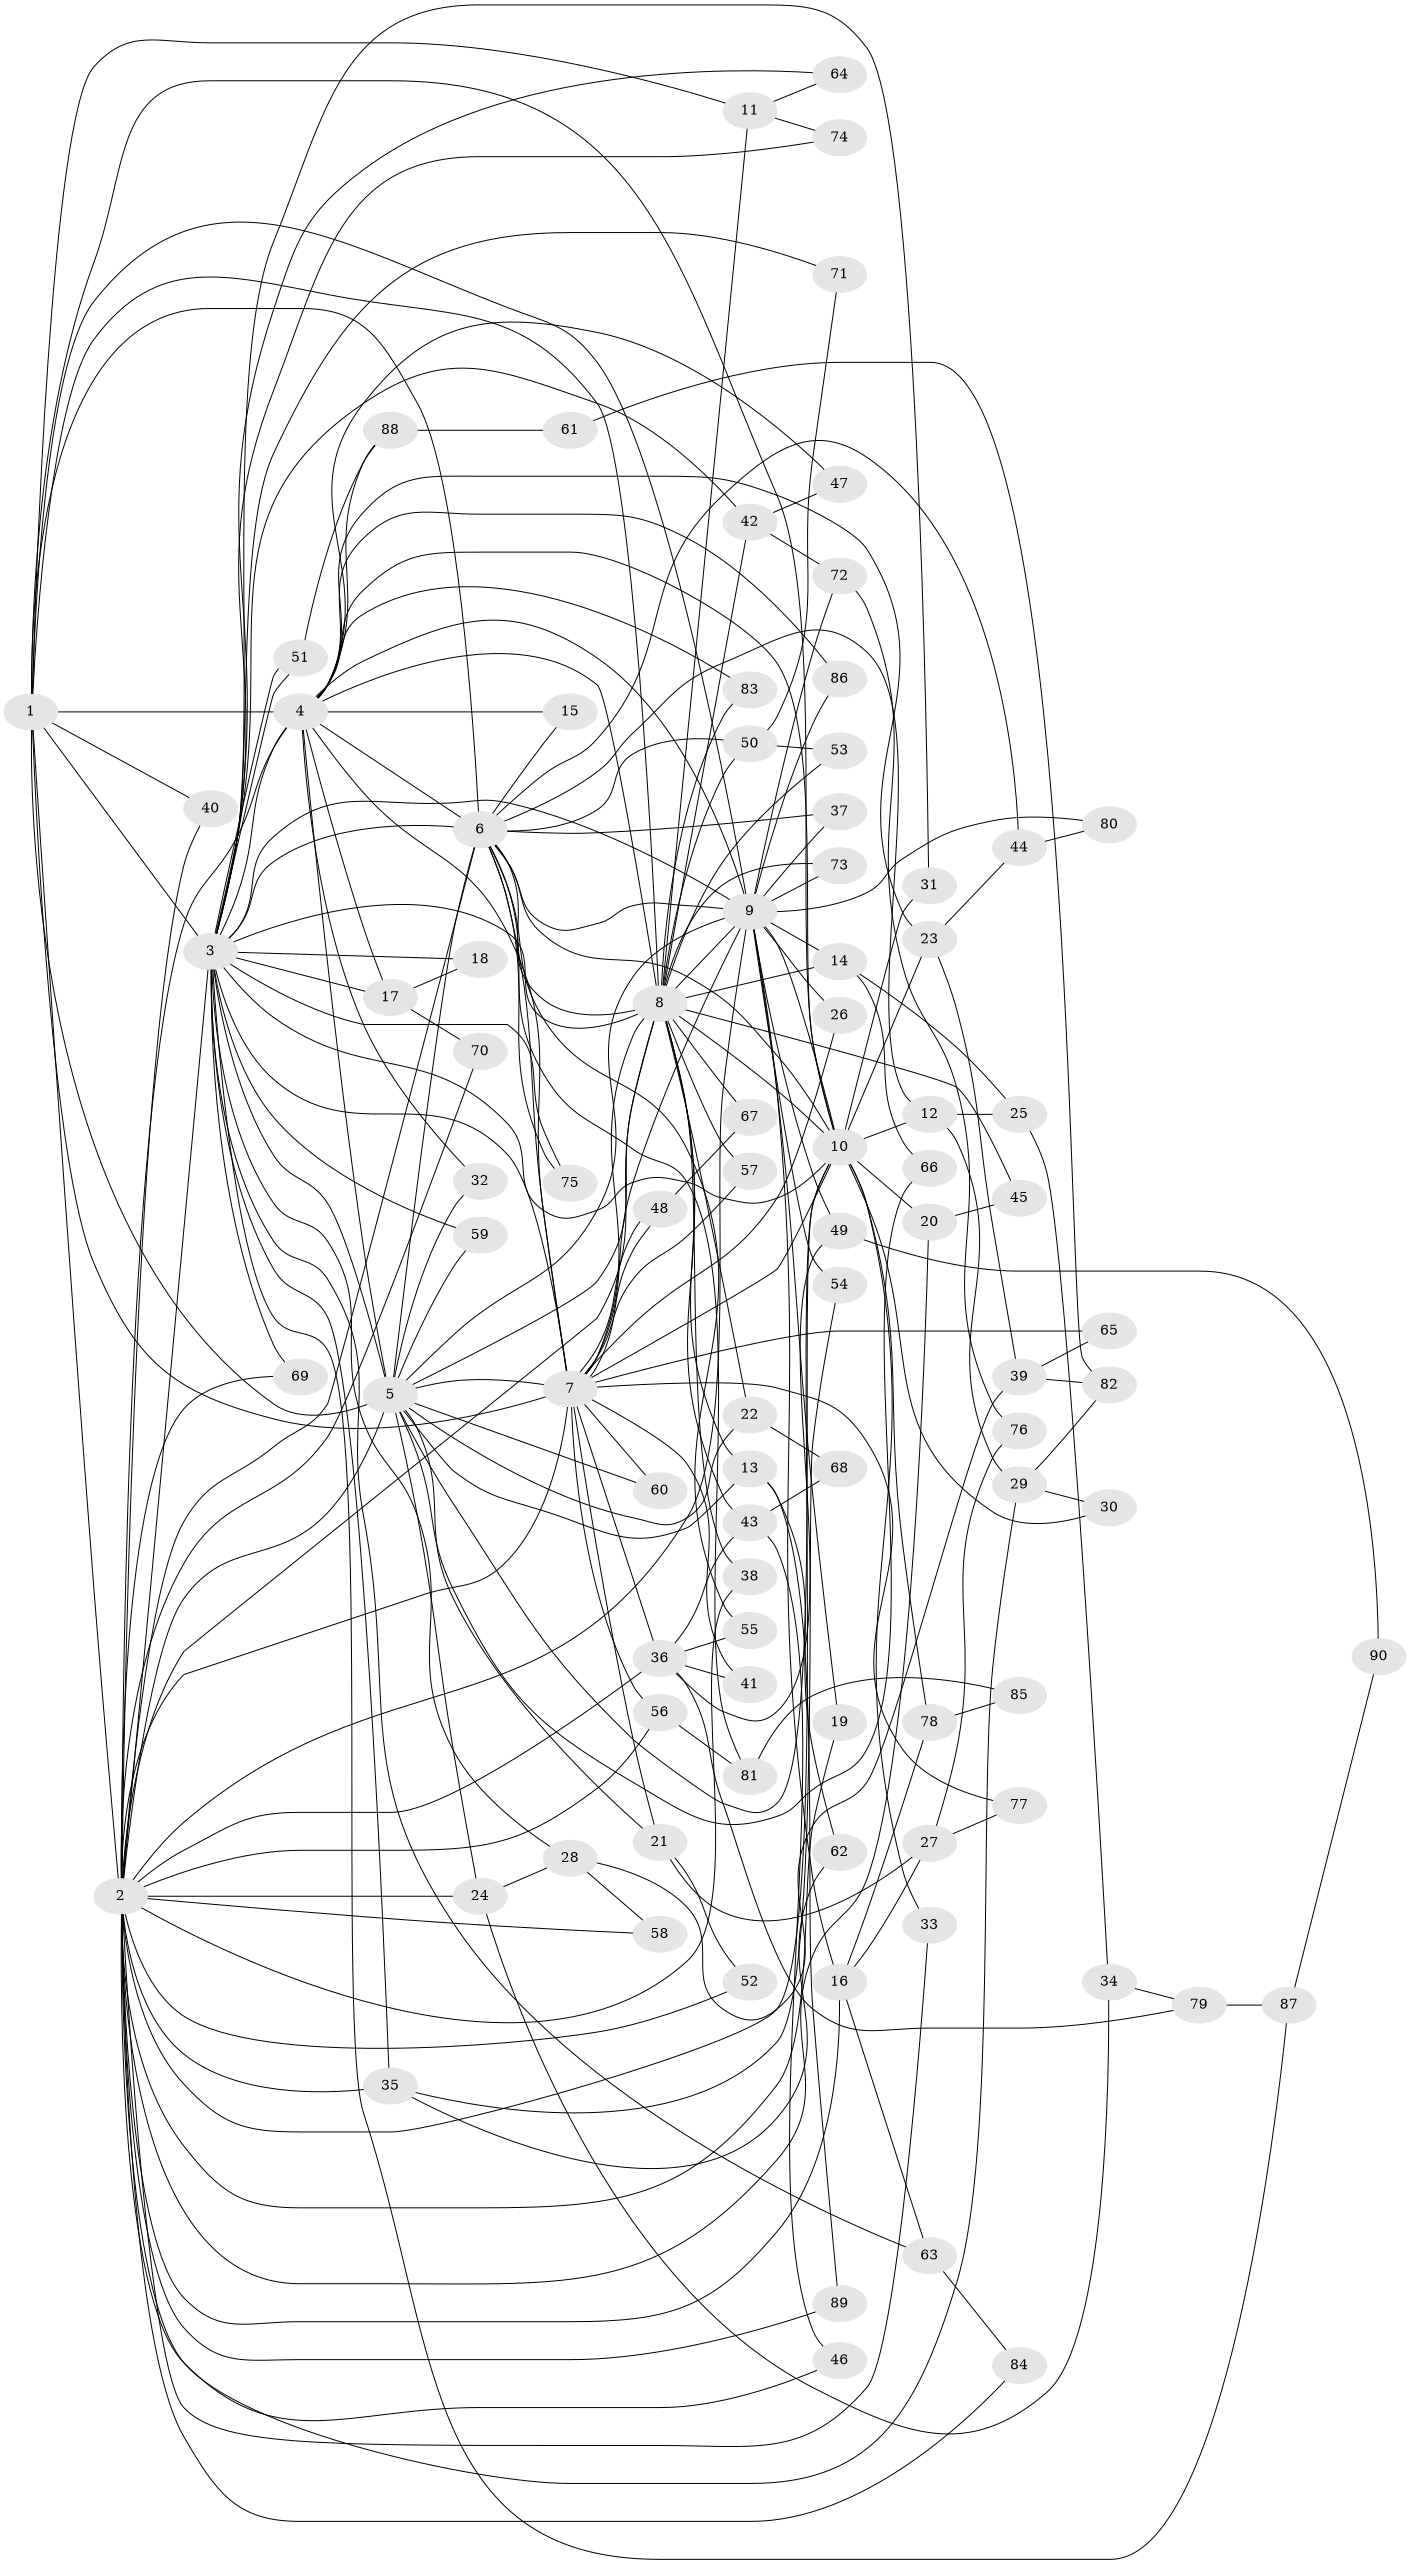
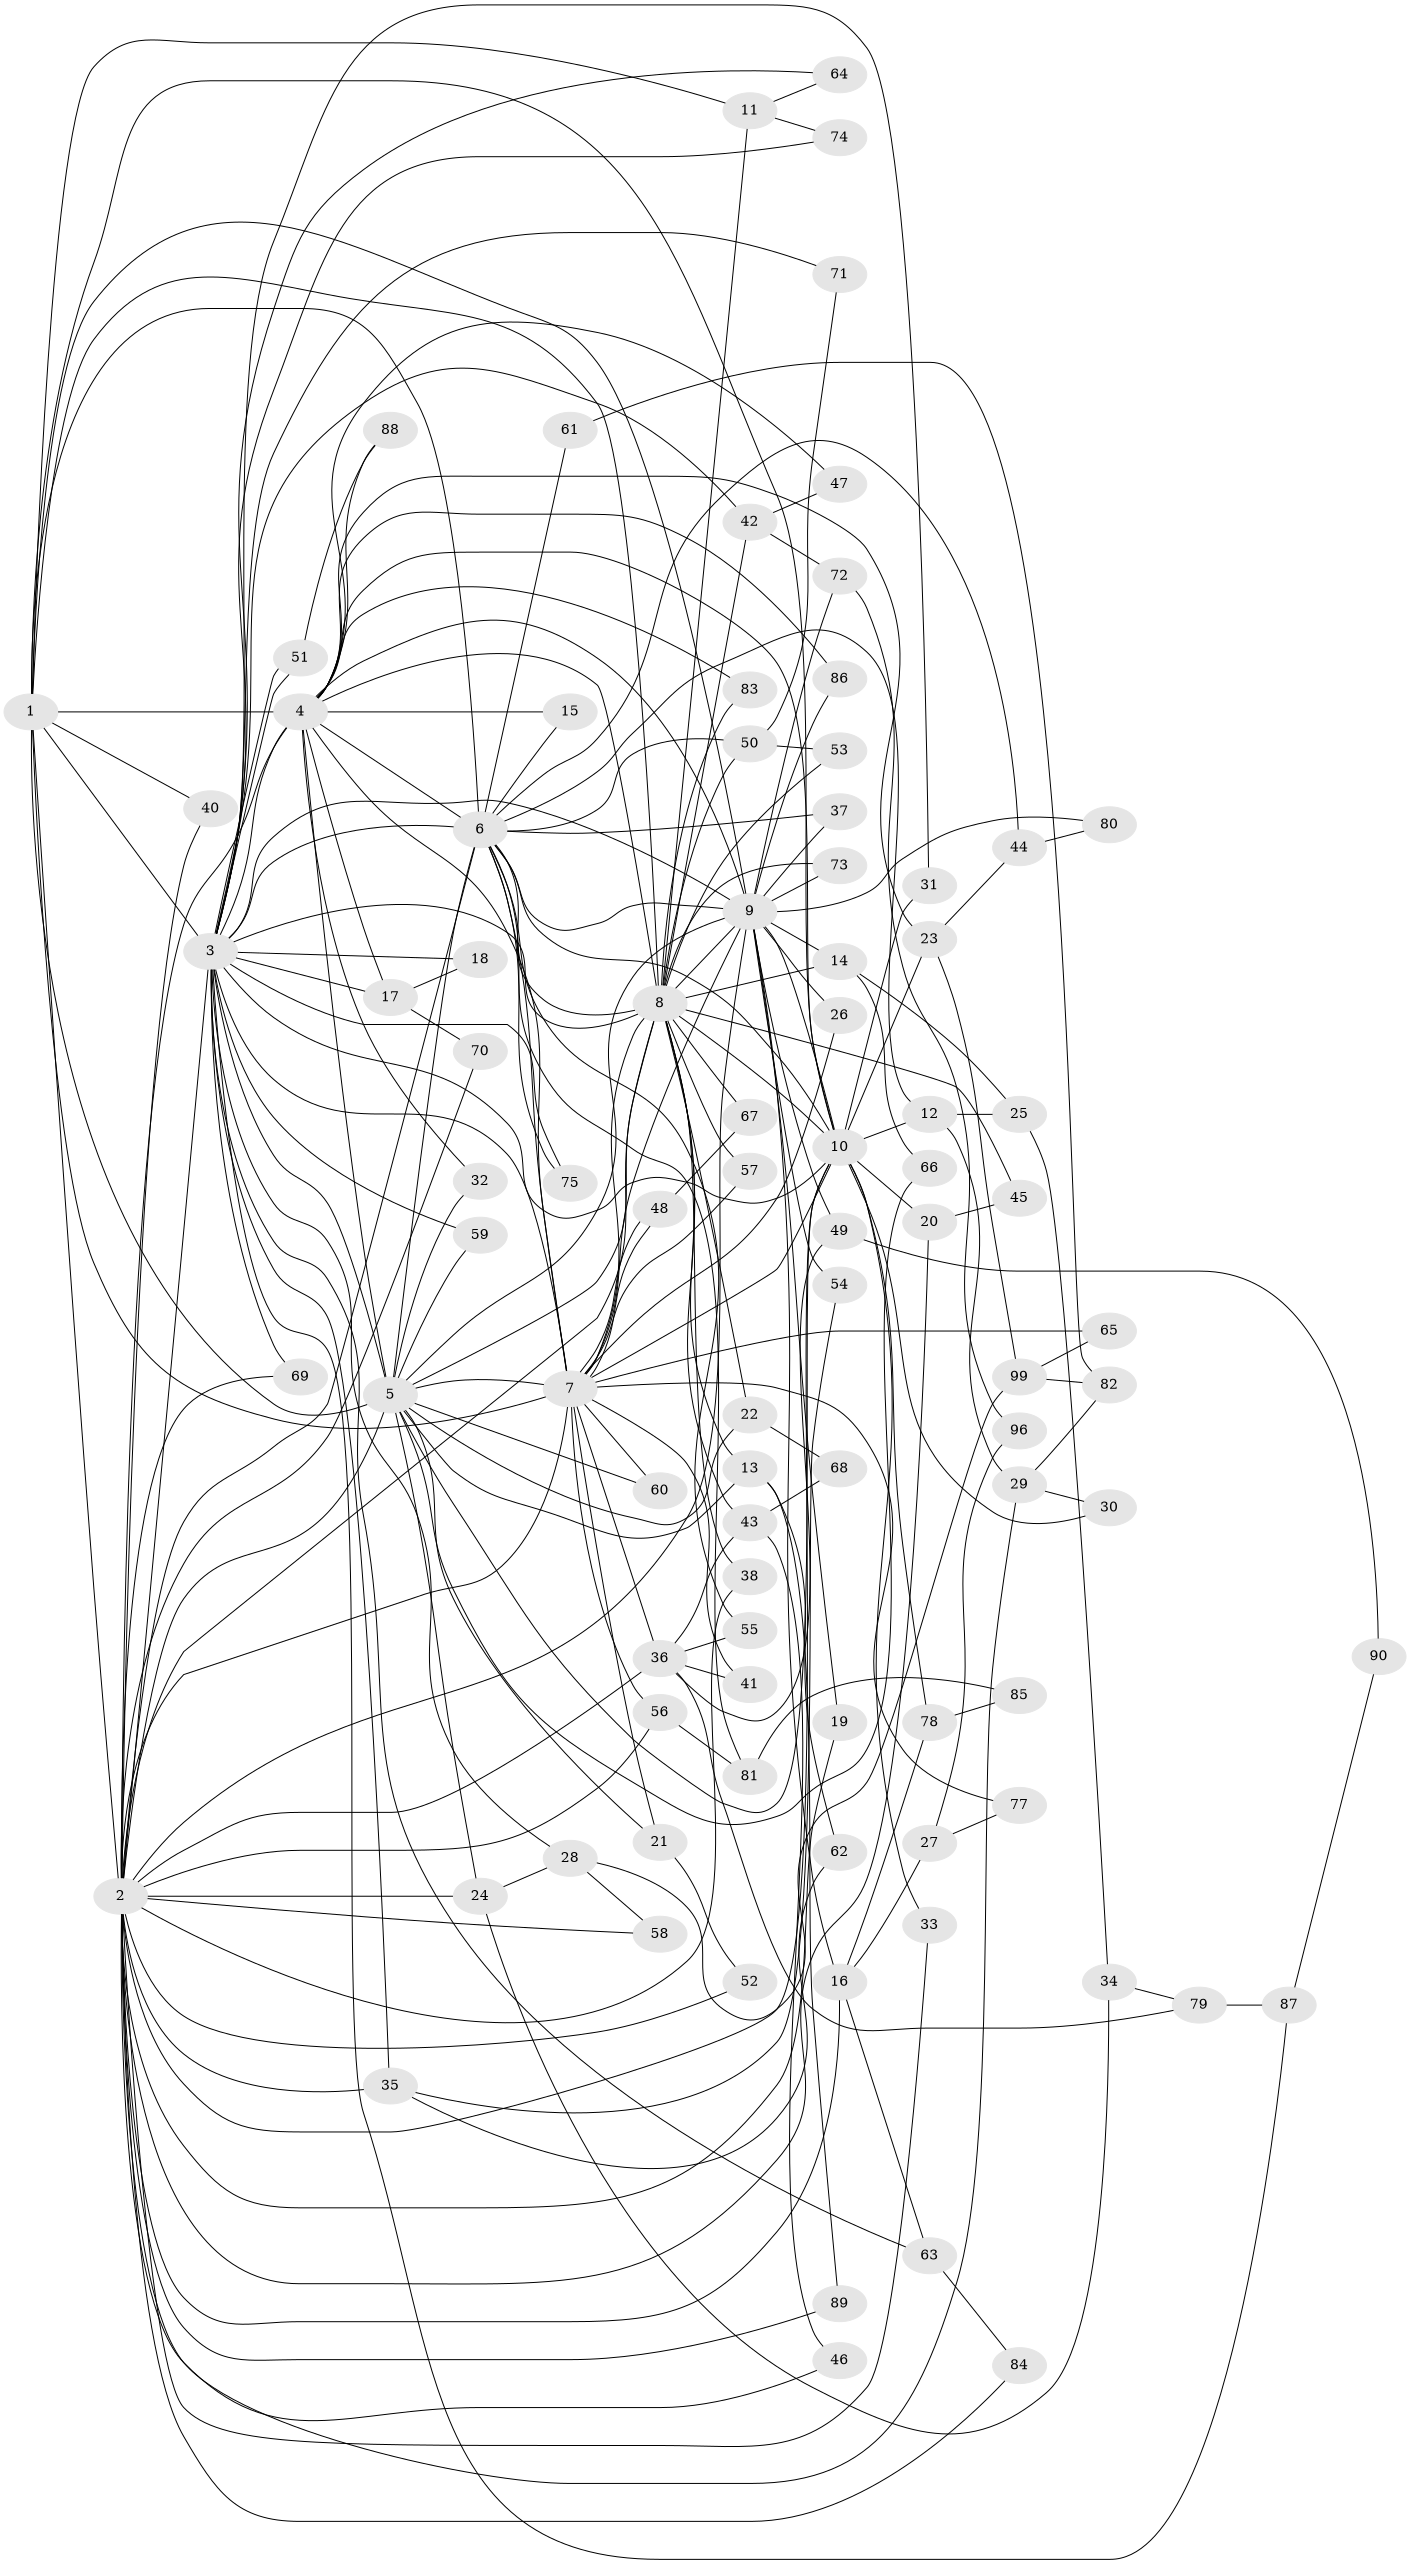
(480, 430) -> (523, 639)
(1020, 1377) -> (1020, 1377)
(1020, 1431) -> (1020, 1431)
(787, 1919) -> none
